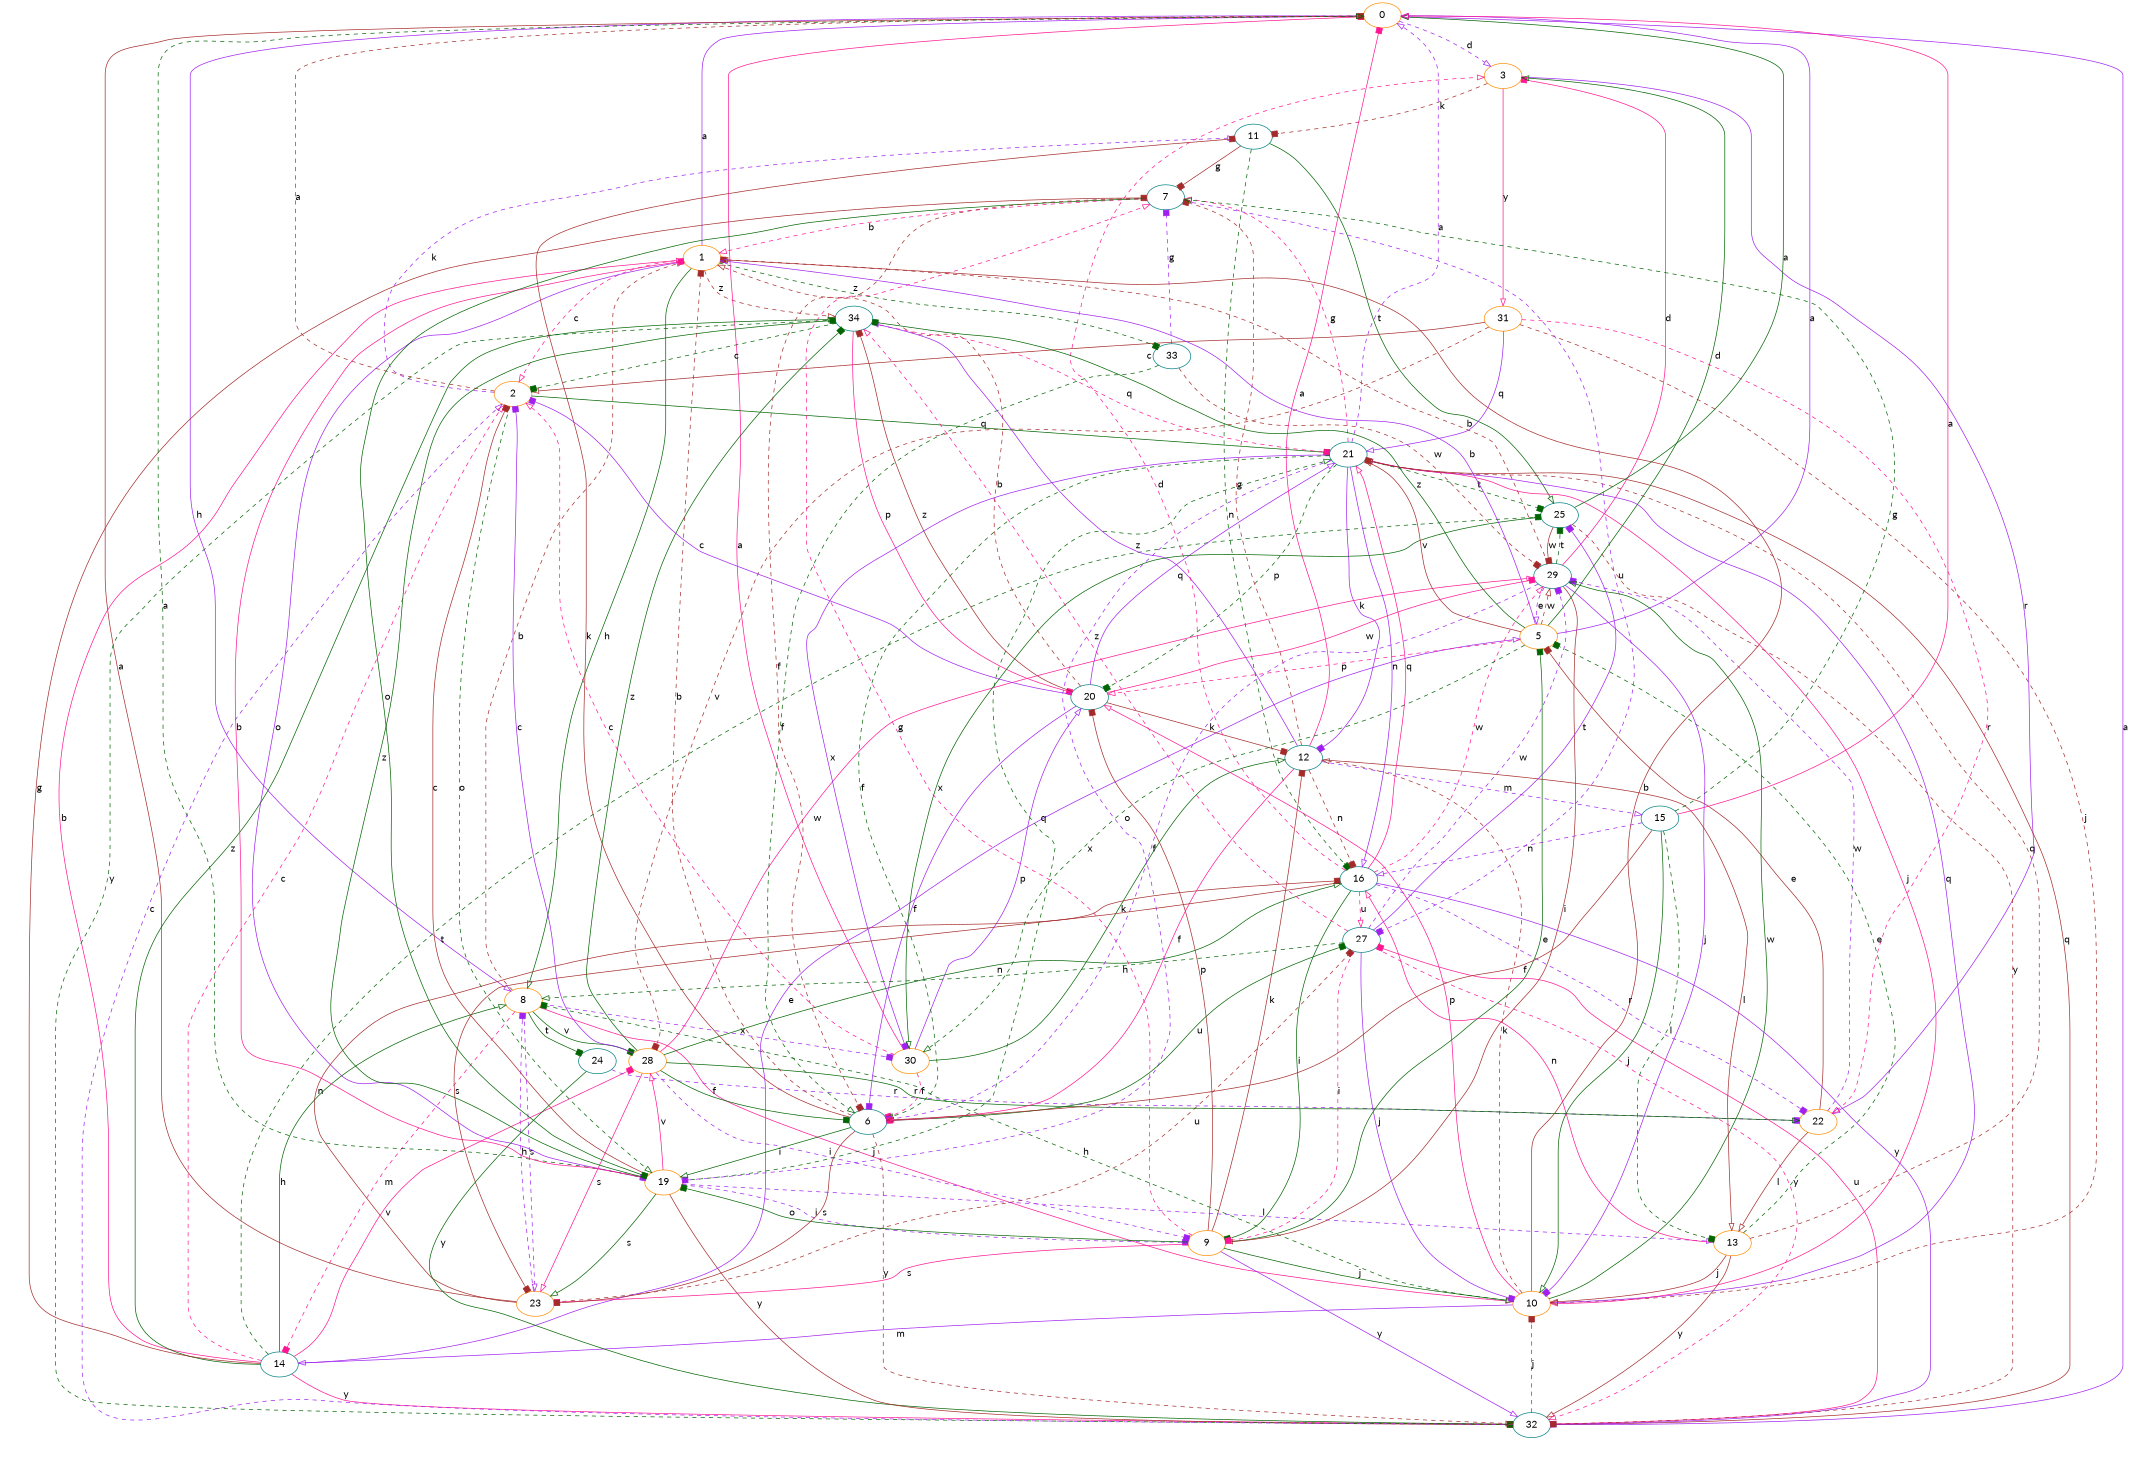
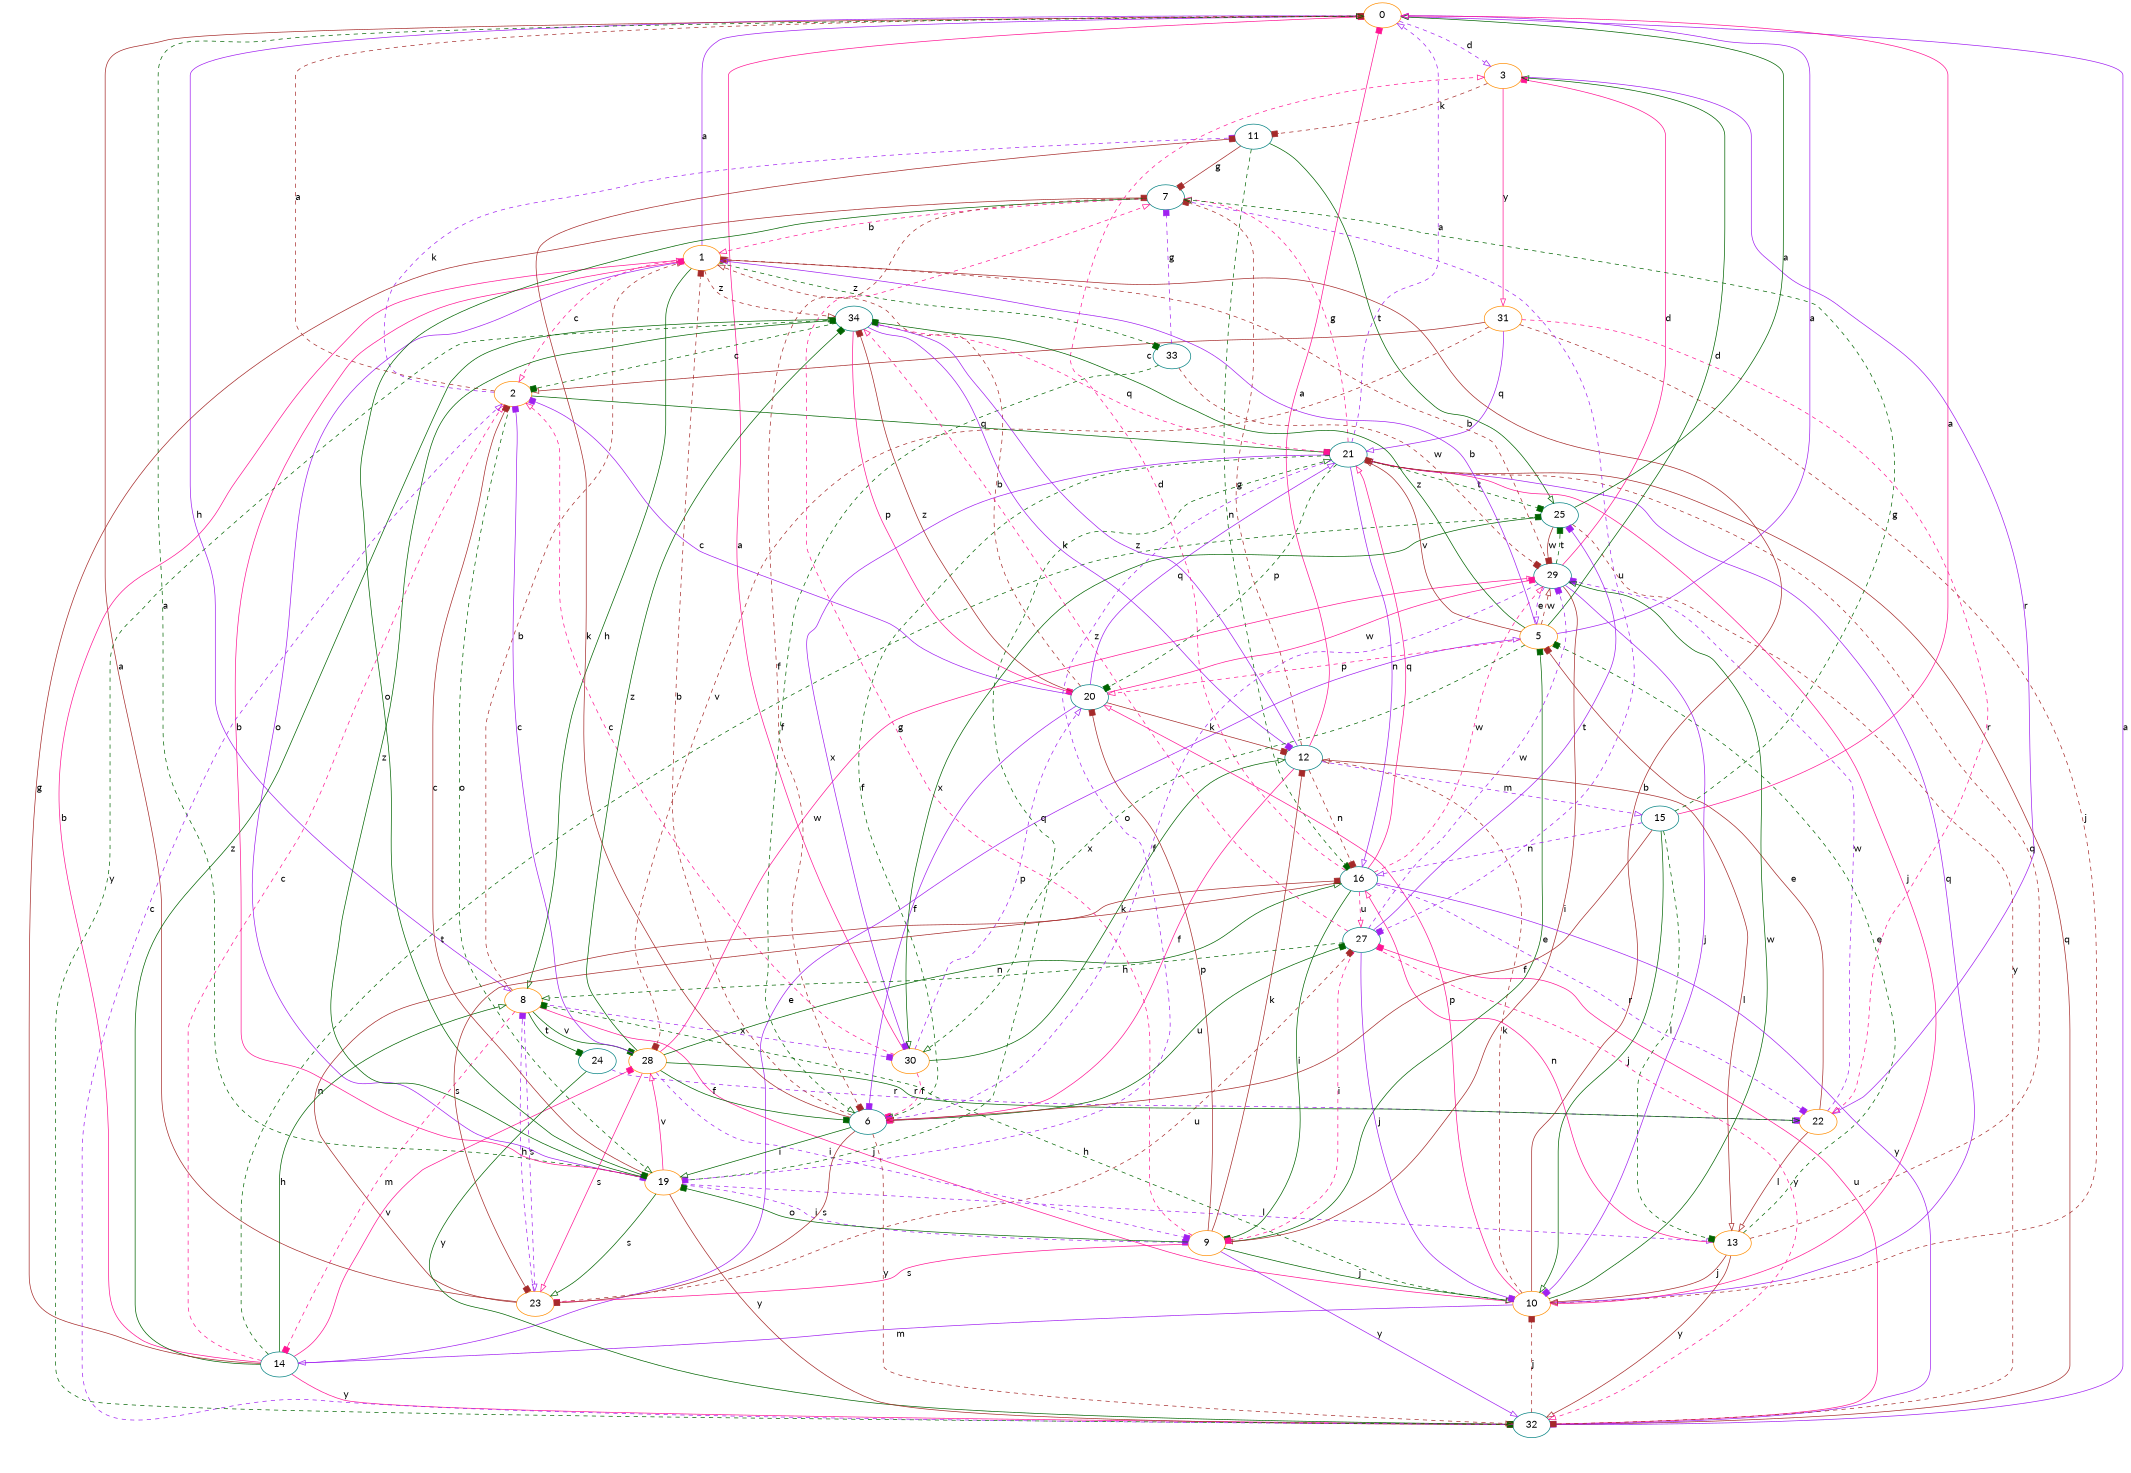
(674, 177) -> (674, 177)
(1365, 616) -> (1046, 536)
(1012, 892) -> (1012, 892)
